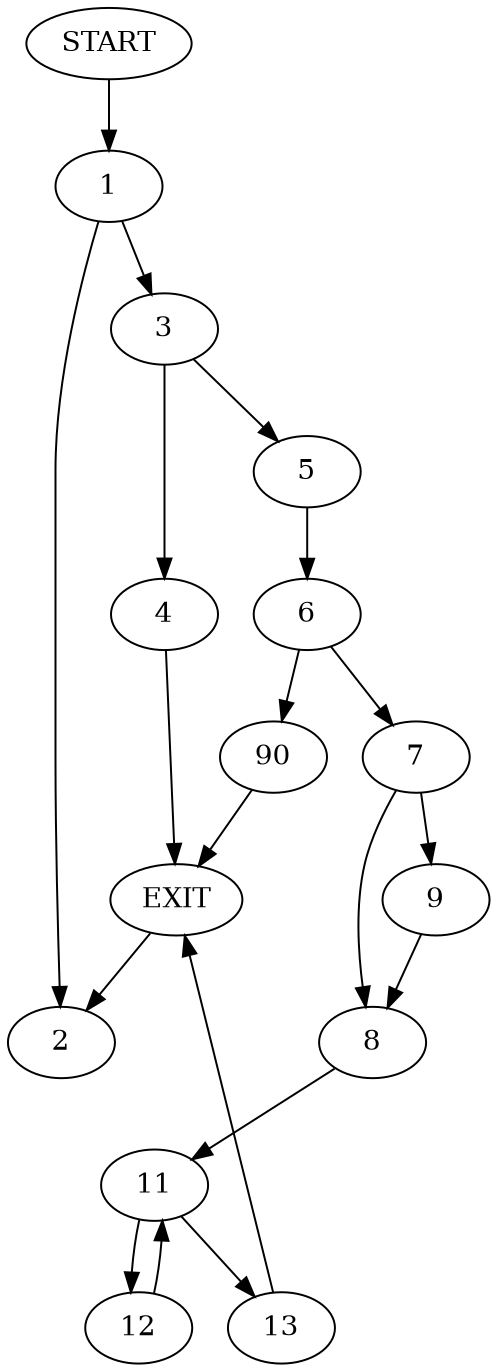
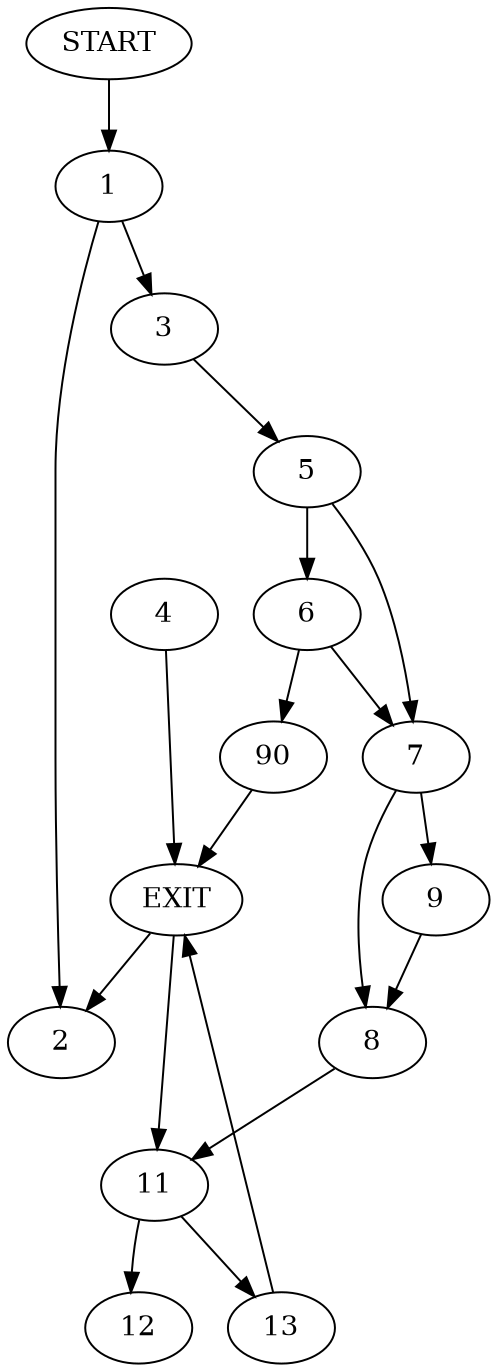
(165, 462) -> none
none -> (386, 597)
(159, 1267) -> (166, 1032)
